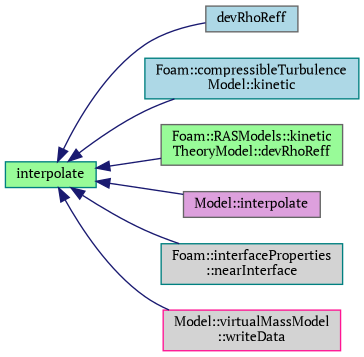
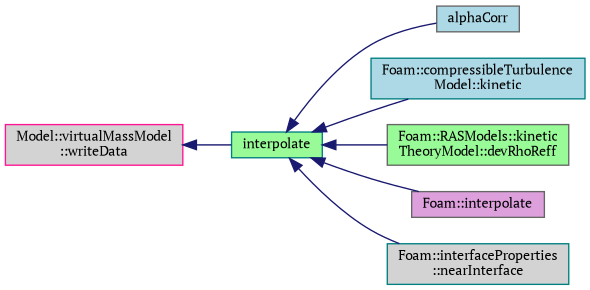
(252, 19) -> (478, 19)
(252, 204) -> (478, 204)
(109, 263) -> (214, 145)
